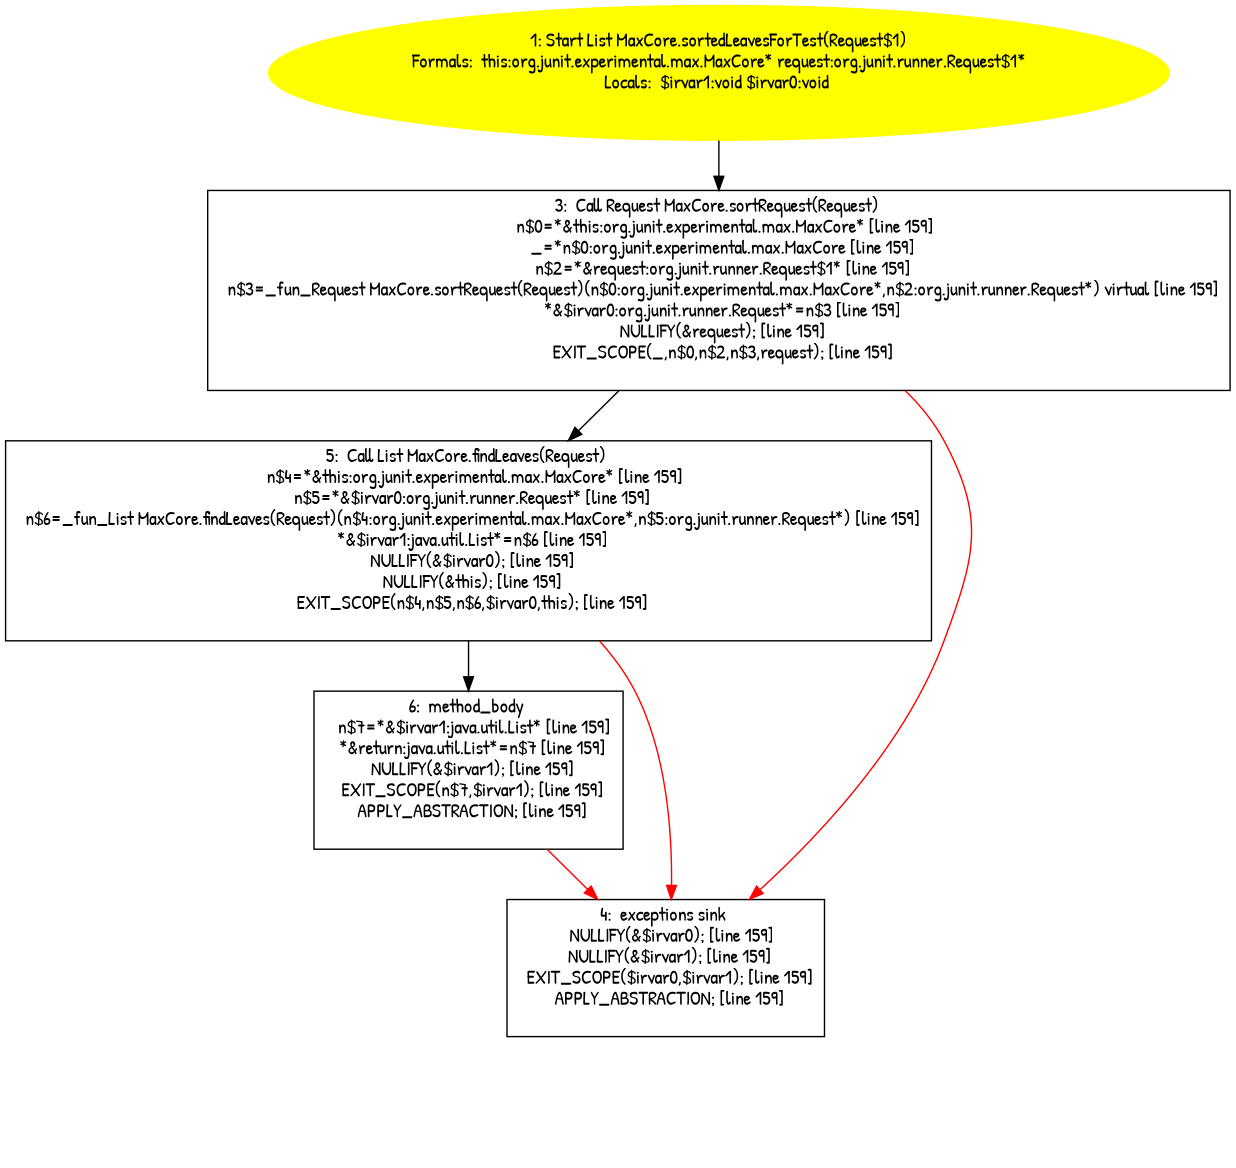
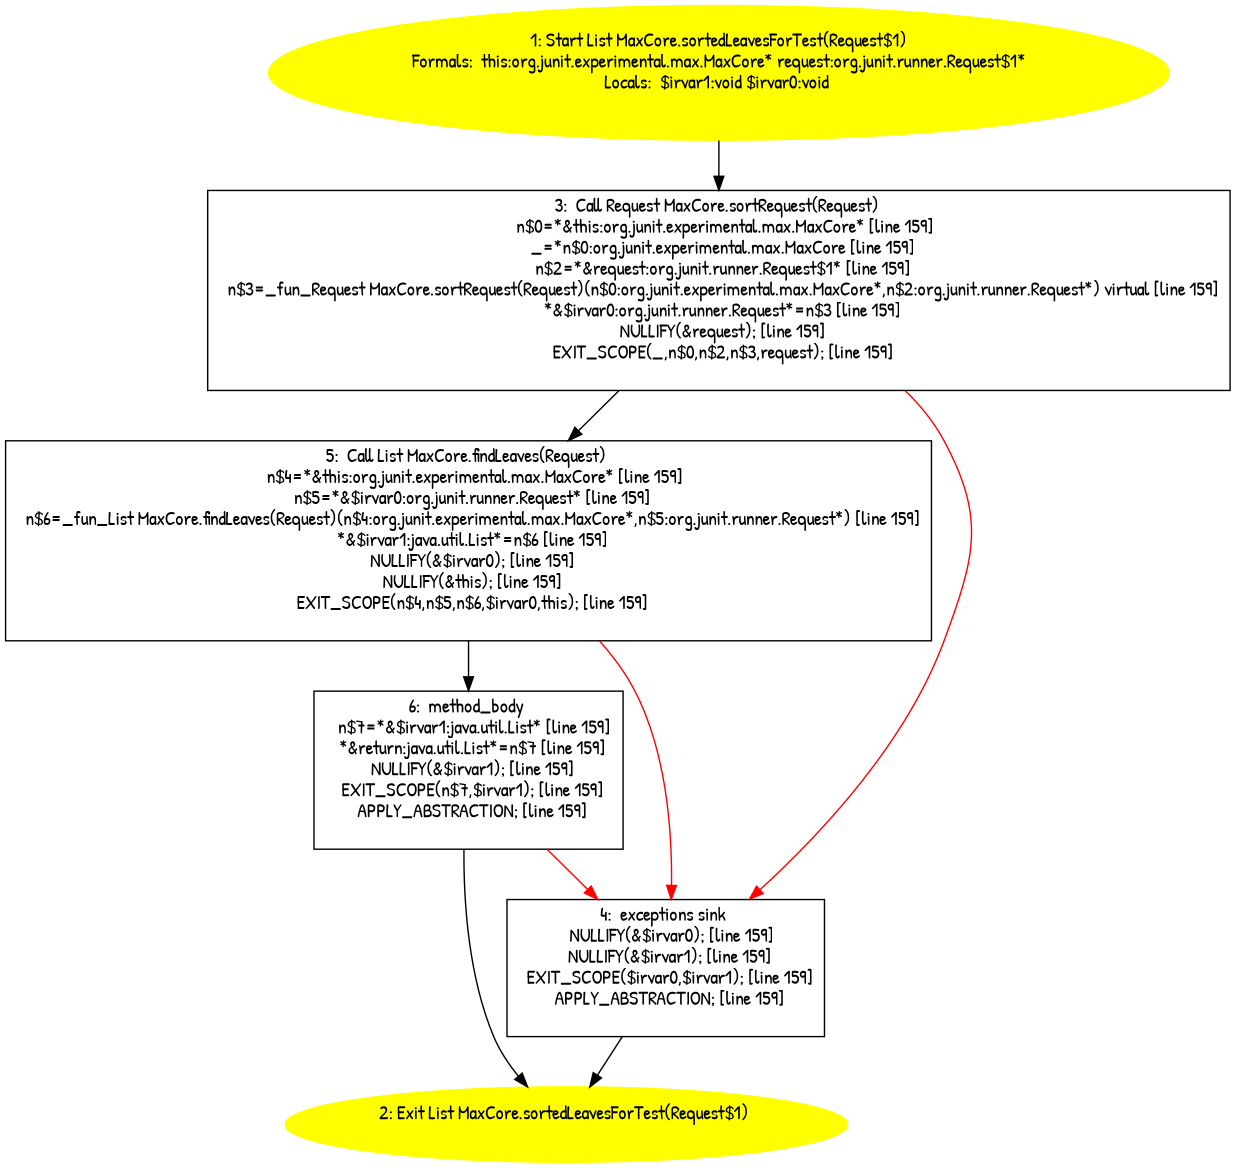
none -> (566, 1125)
